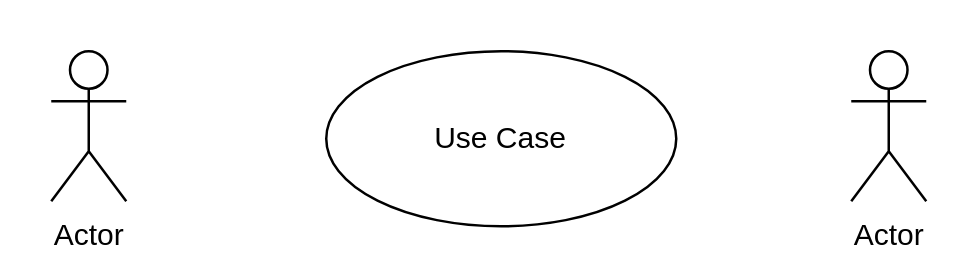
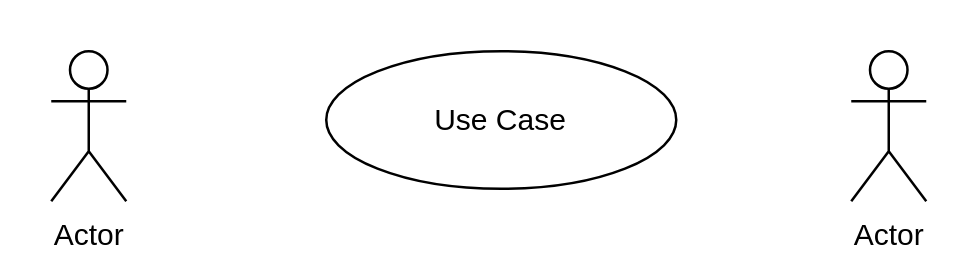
(501, 139) -> (501, 120)
